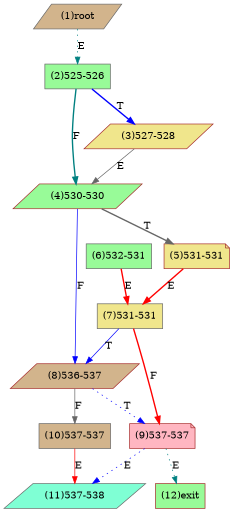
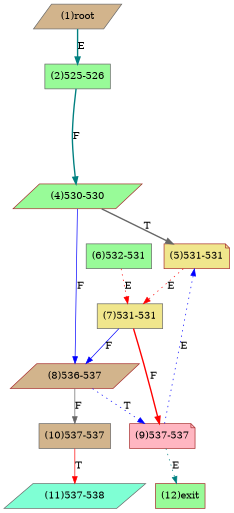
(78, 43) -> (78, 43)
(149, 136) -> none
(124, 283) -> (124, 283)
(166, 284) -> (166, 284)
(109, 346) -> (109, 346)
(121, 464) -> (179, 350)
(79, 466) -> (79, 466)
